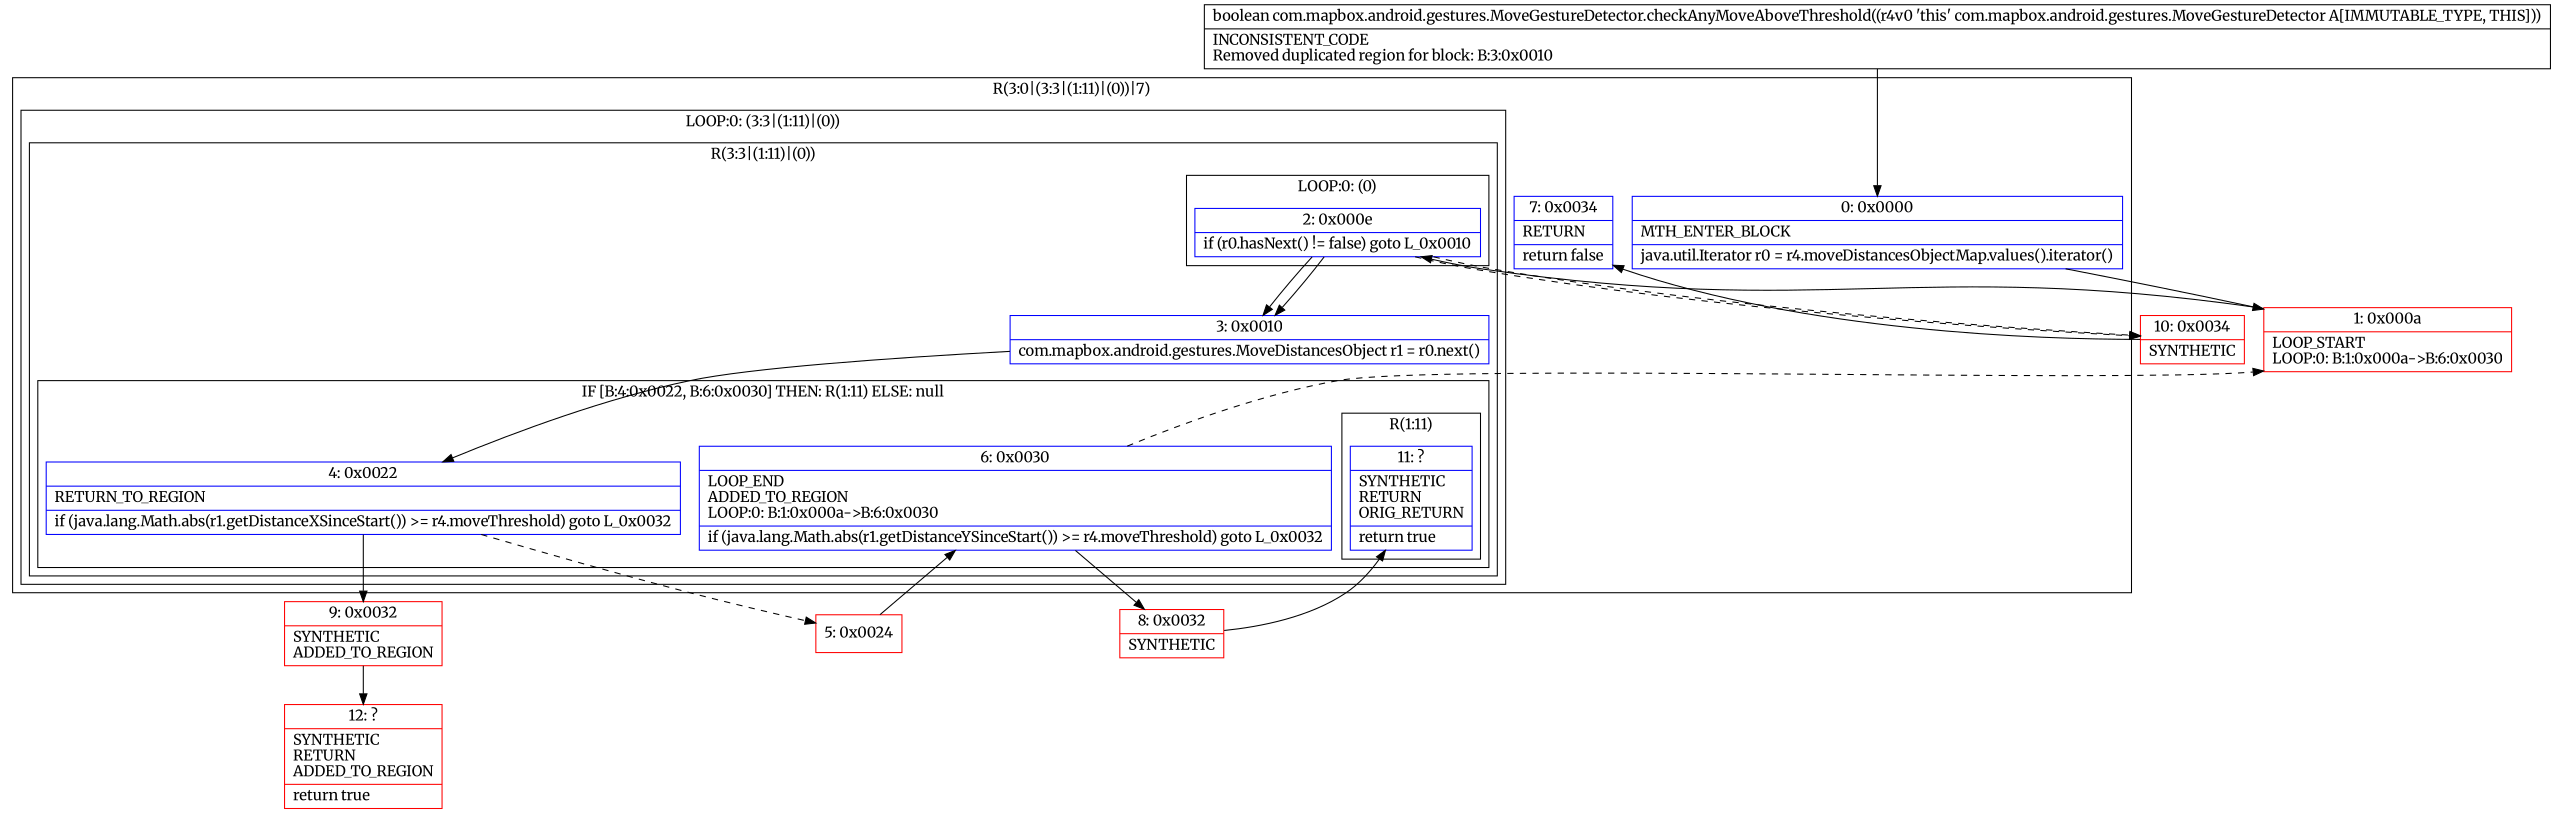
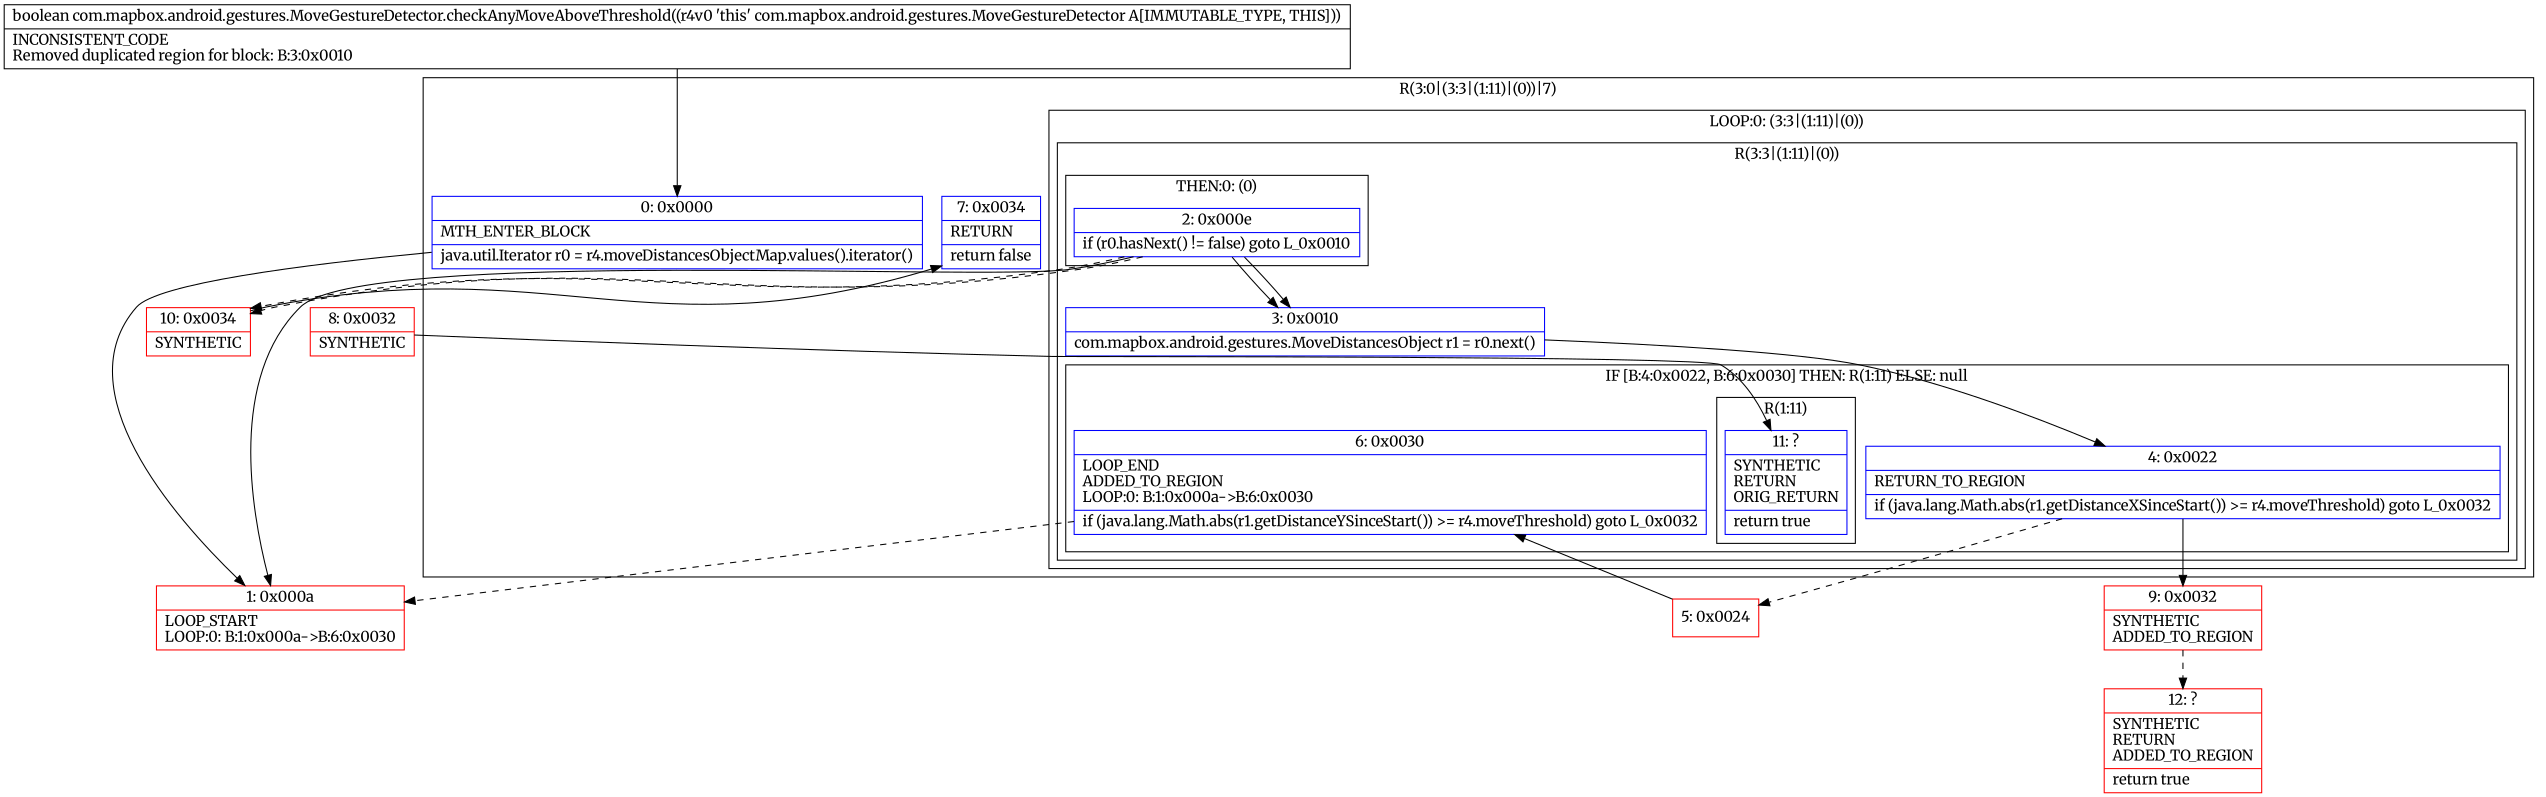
(1338, 187) -> (1217, 187)
(1847, 289) -> (575, 272)
(1106, 576) -> none
(363, 680) -> (2183, 664)
